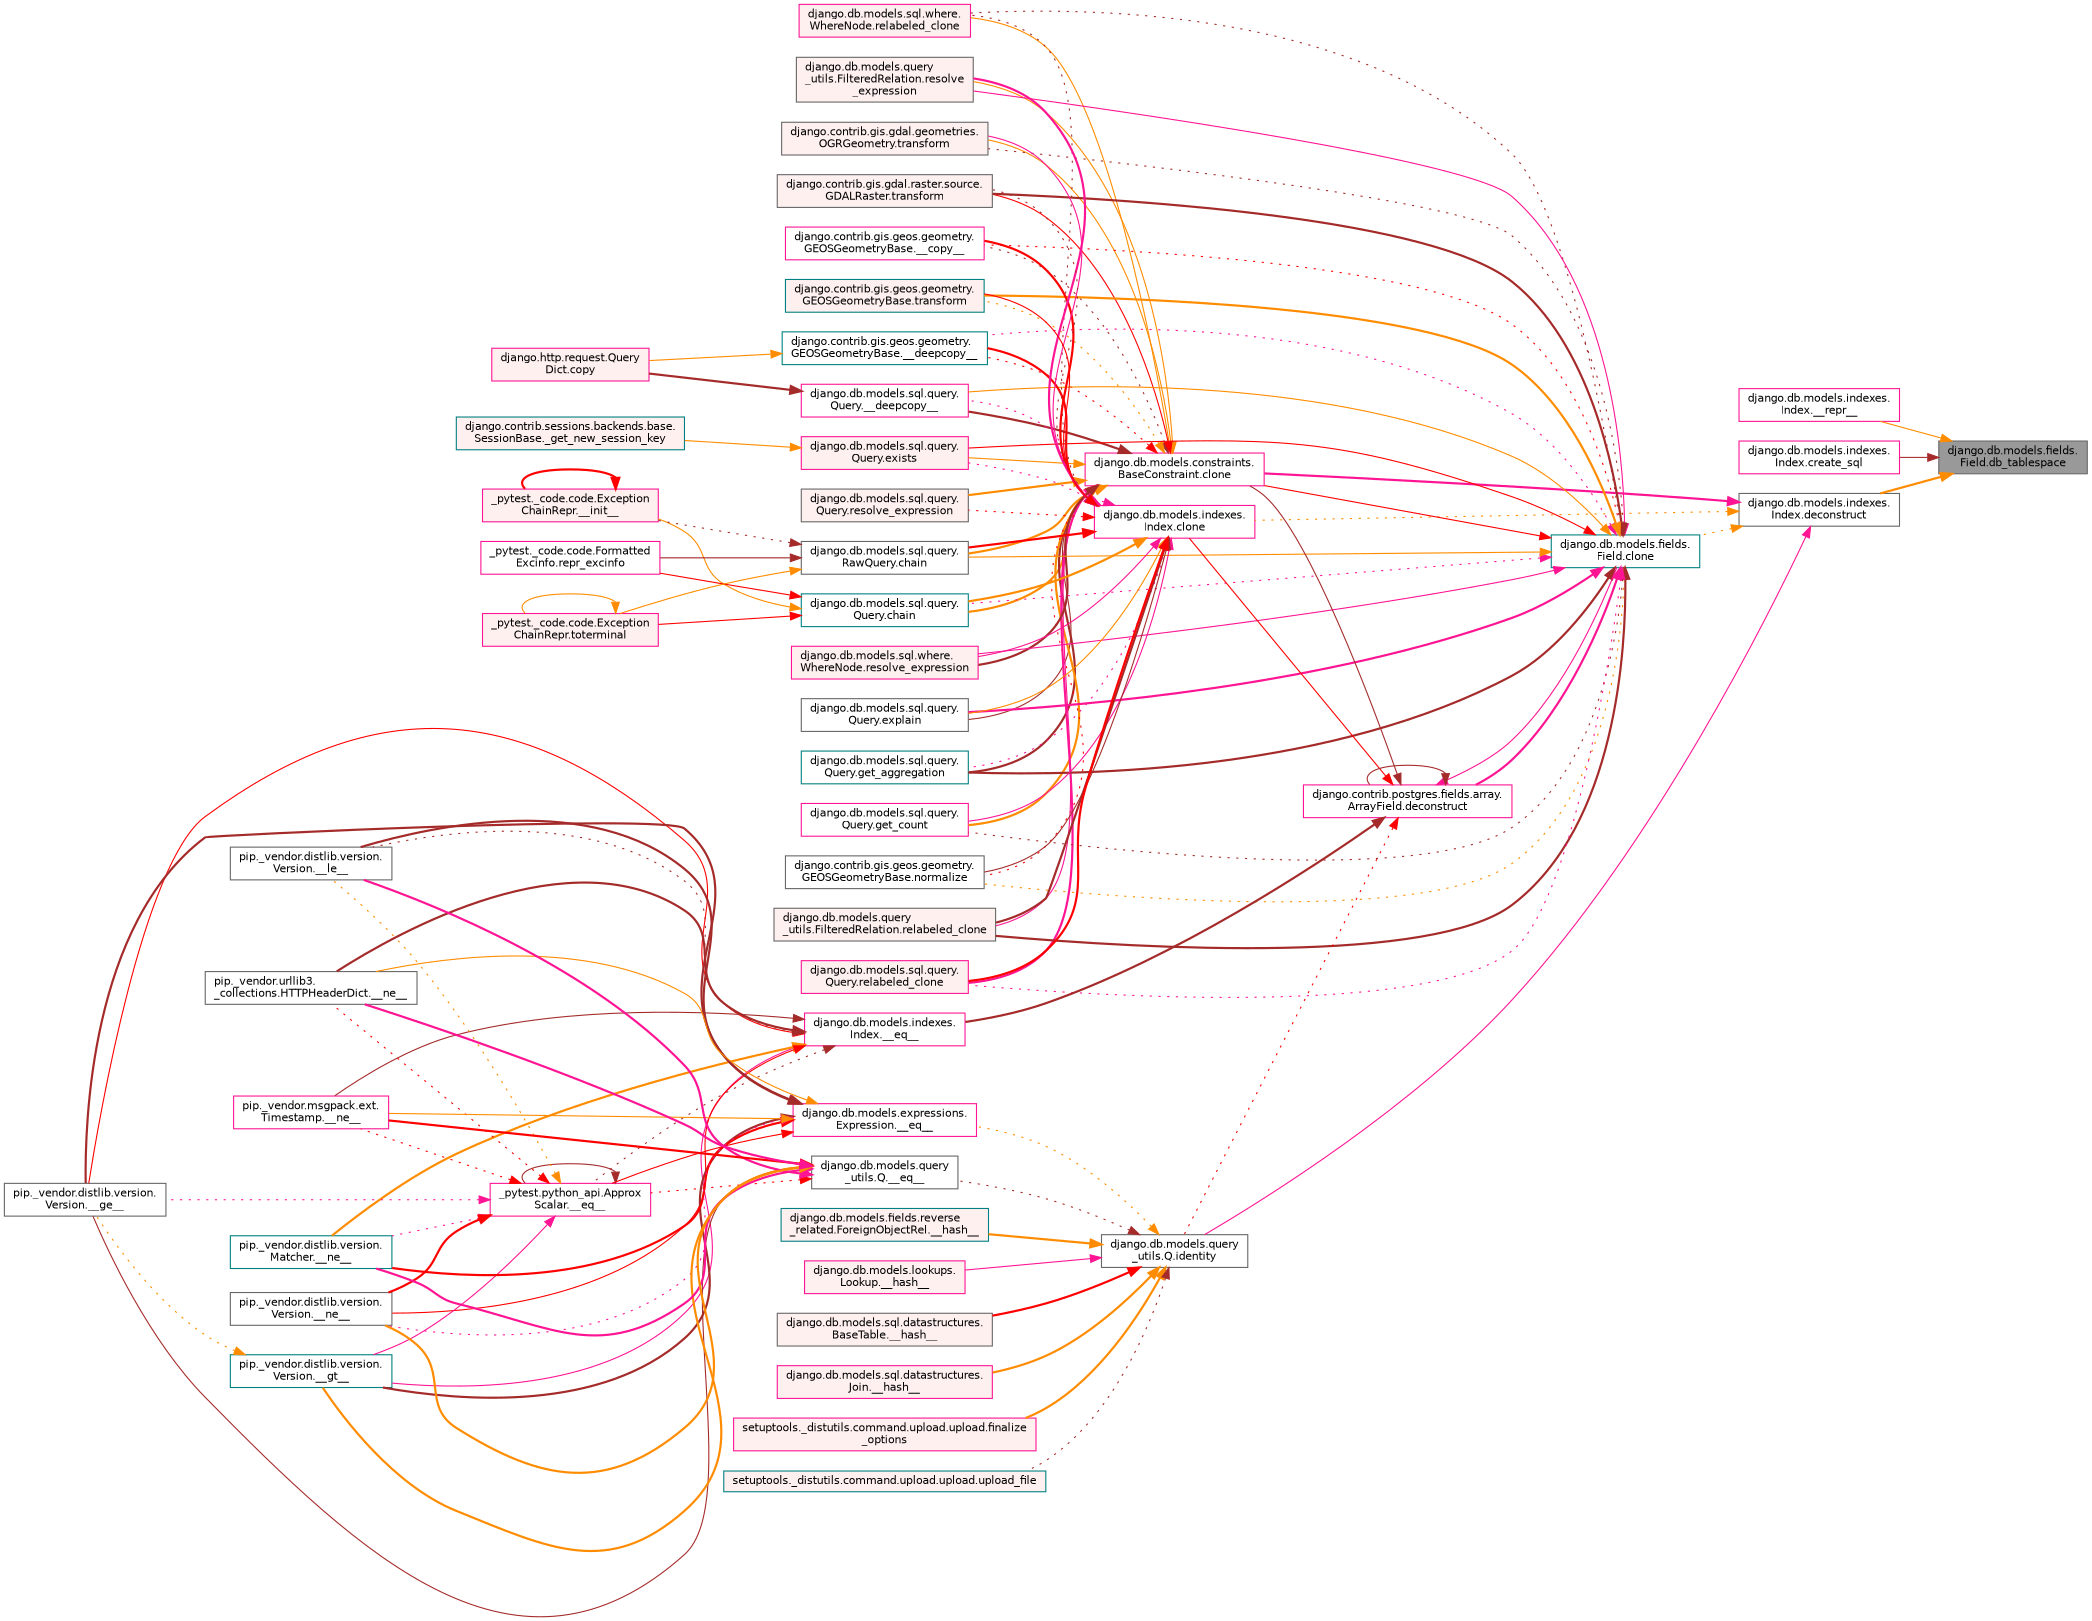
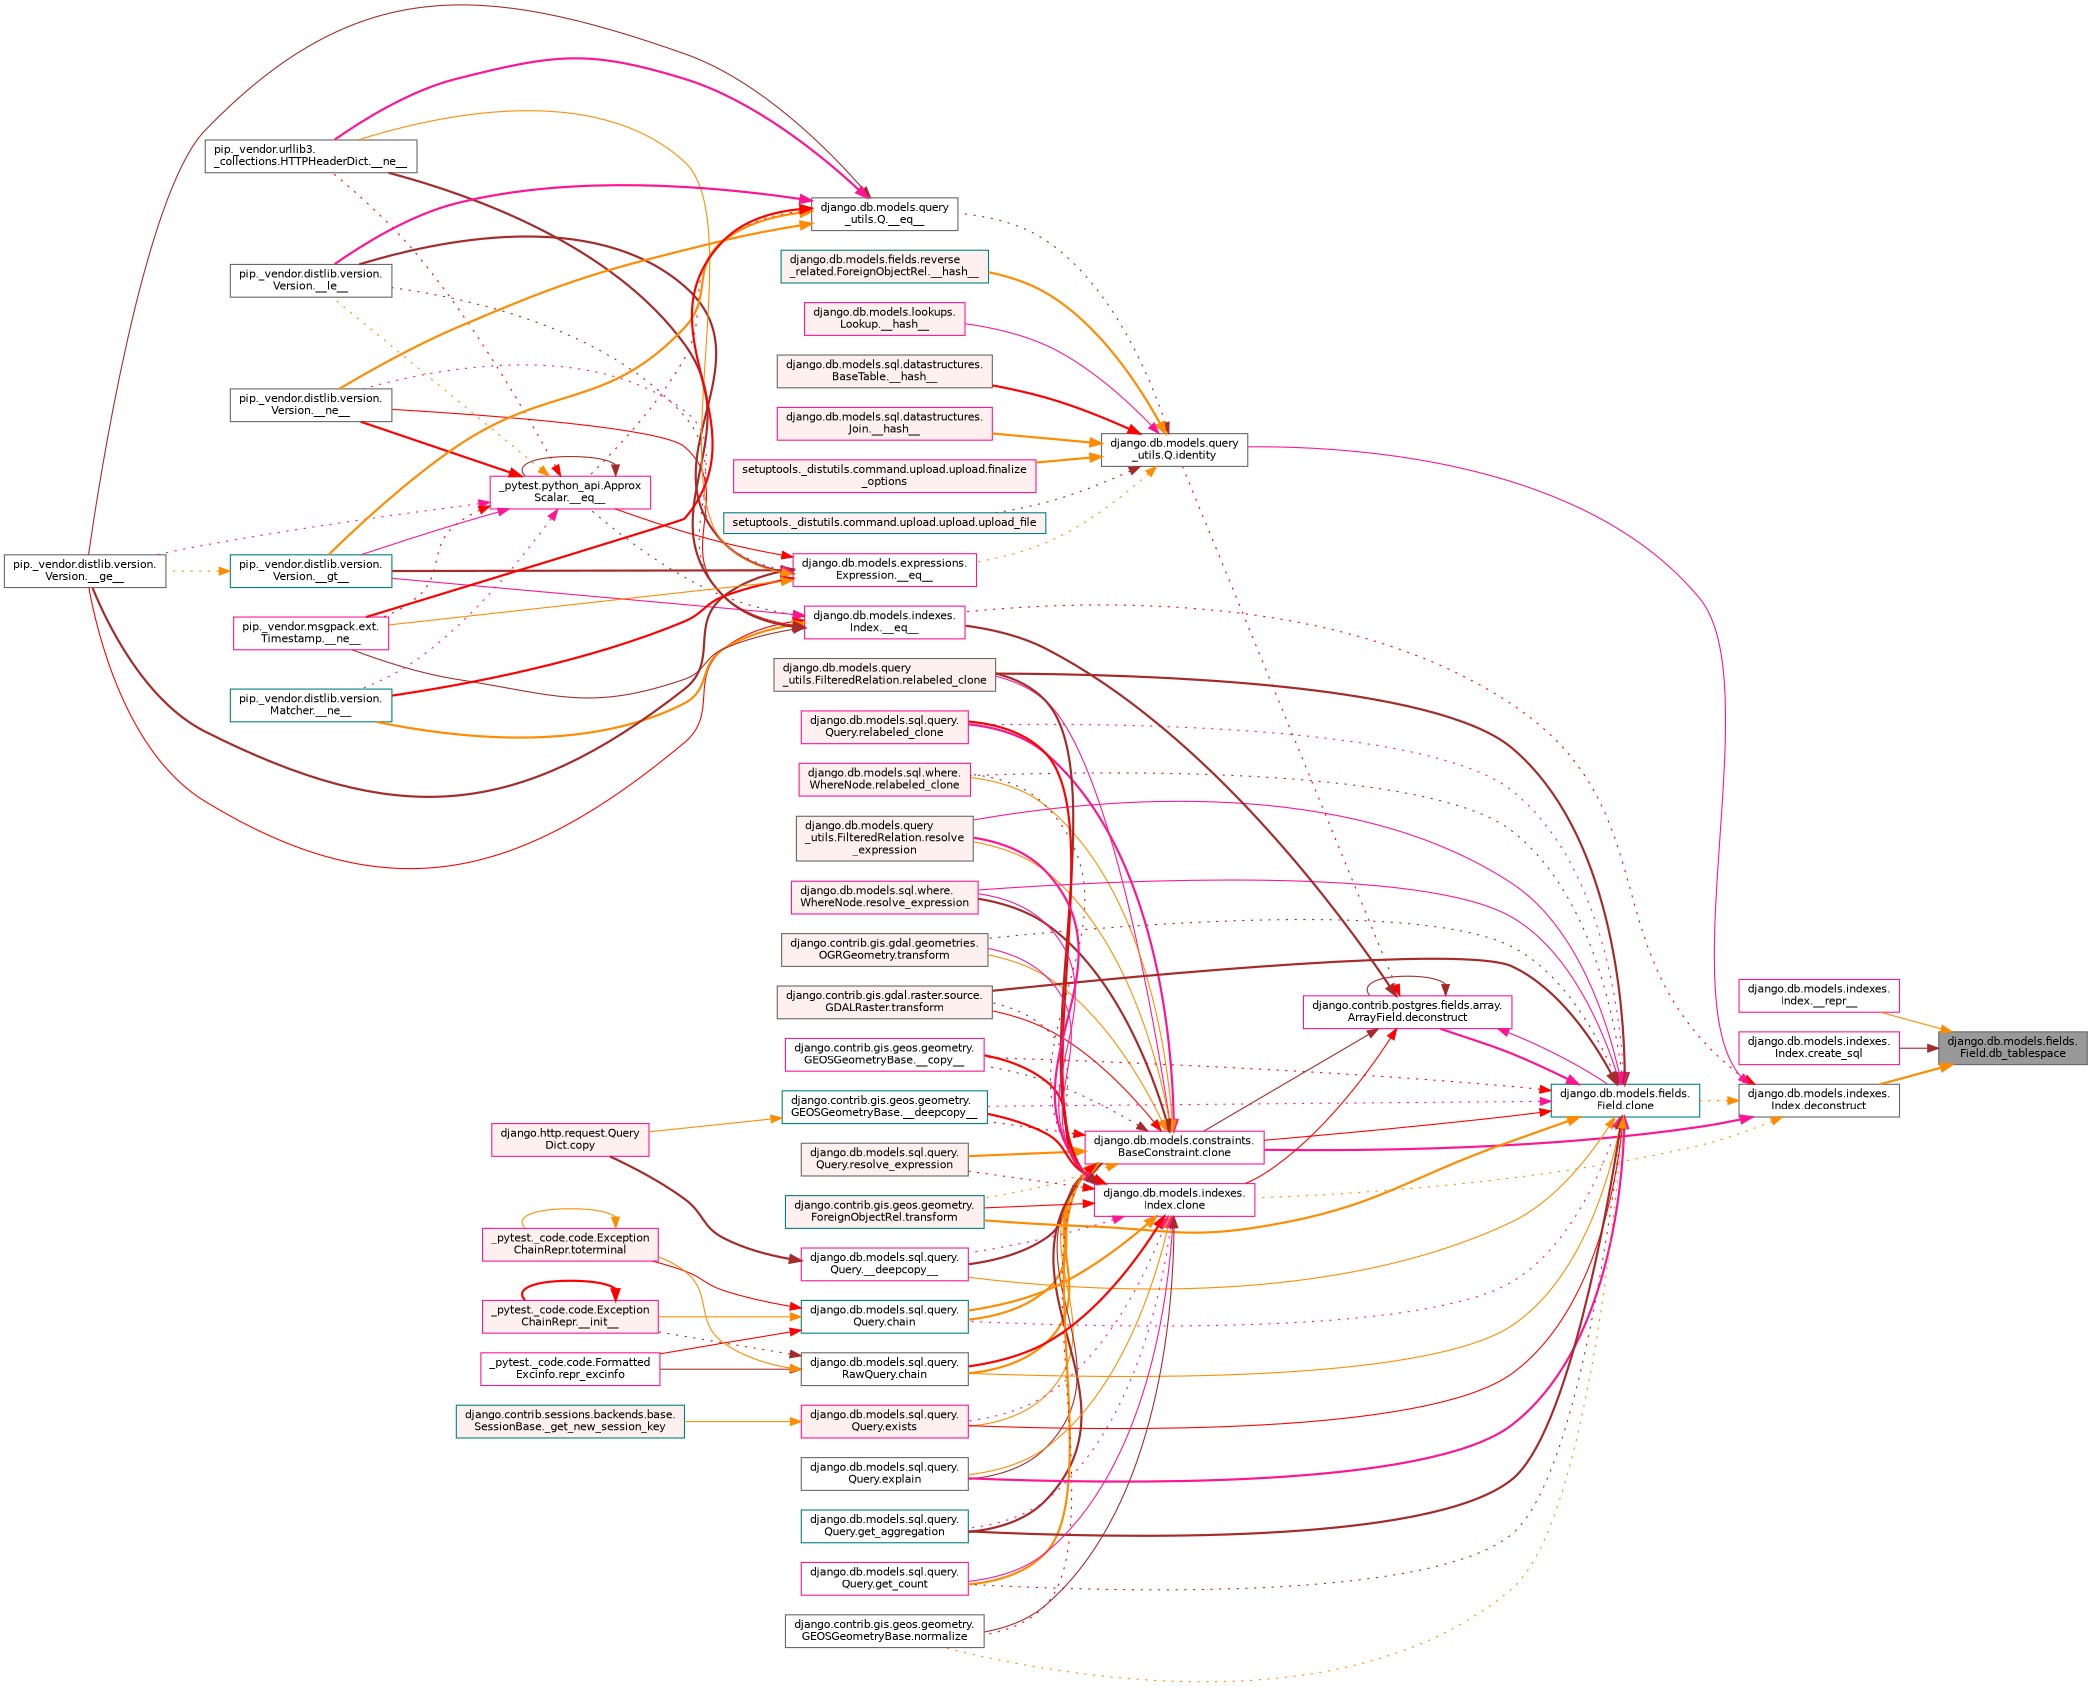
(885, 296) -> (885, 1212)
none -> (1463, 677)
(628, 1331) -> none
